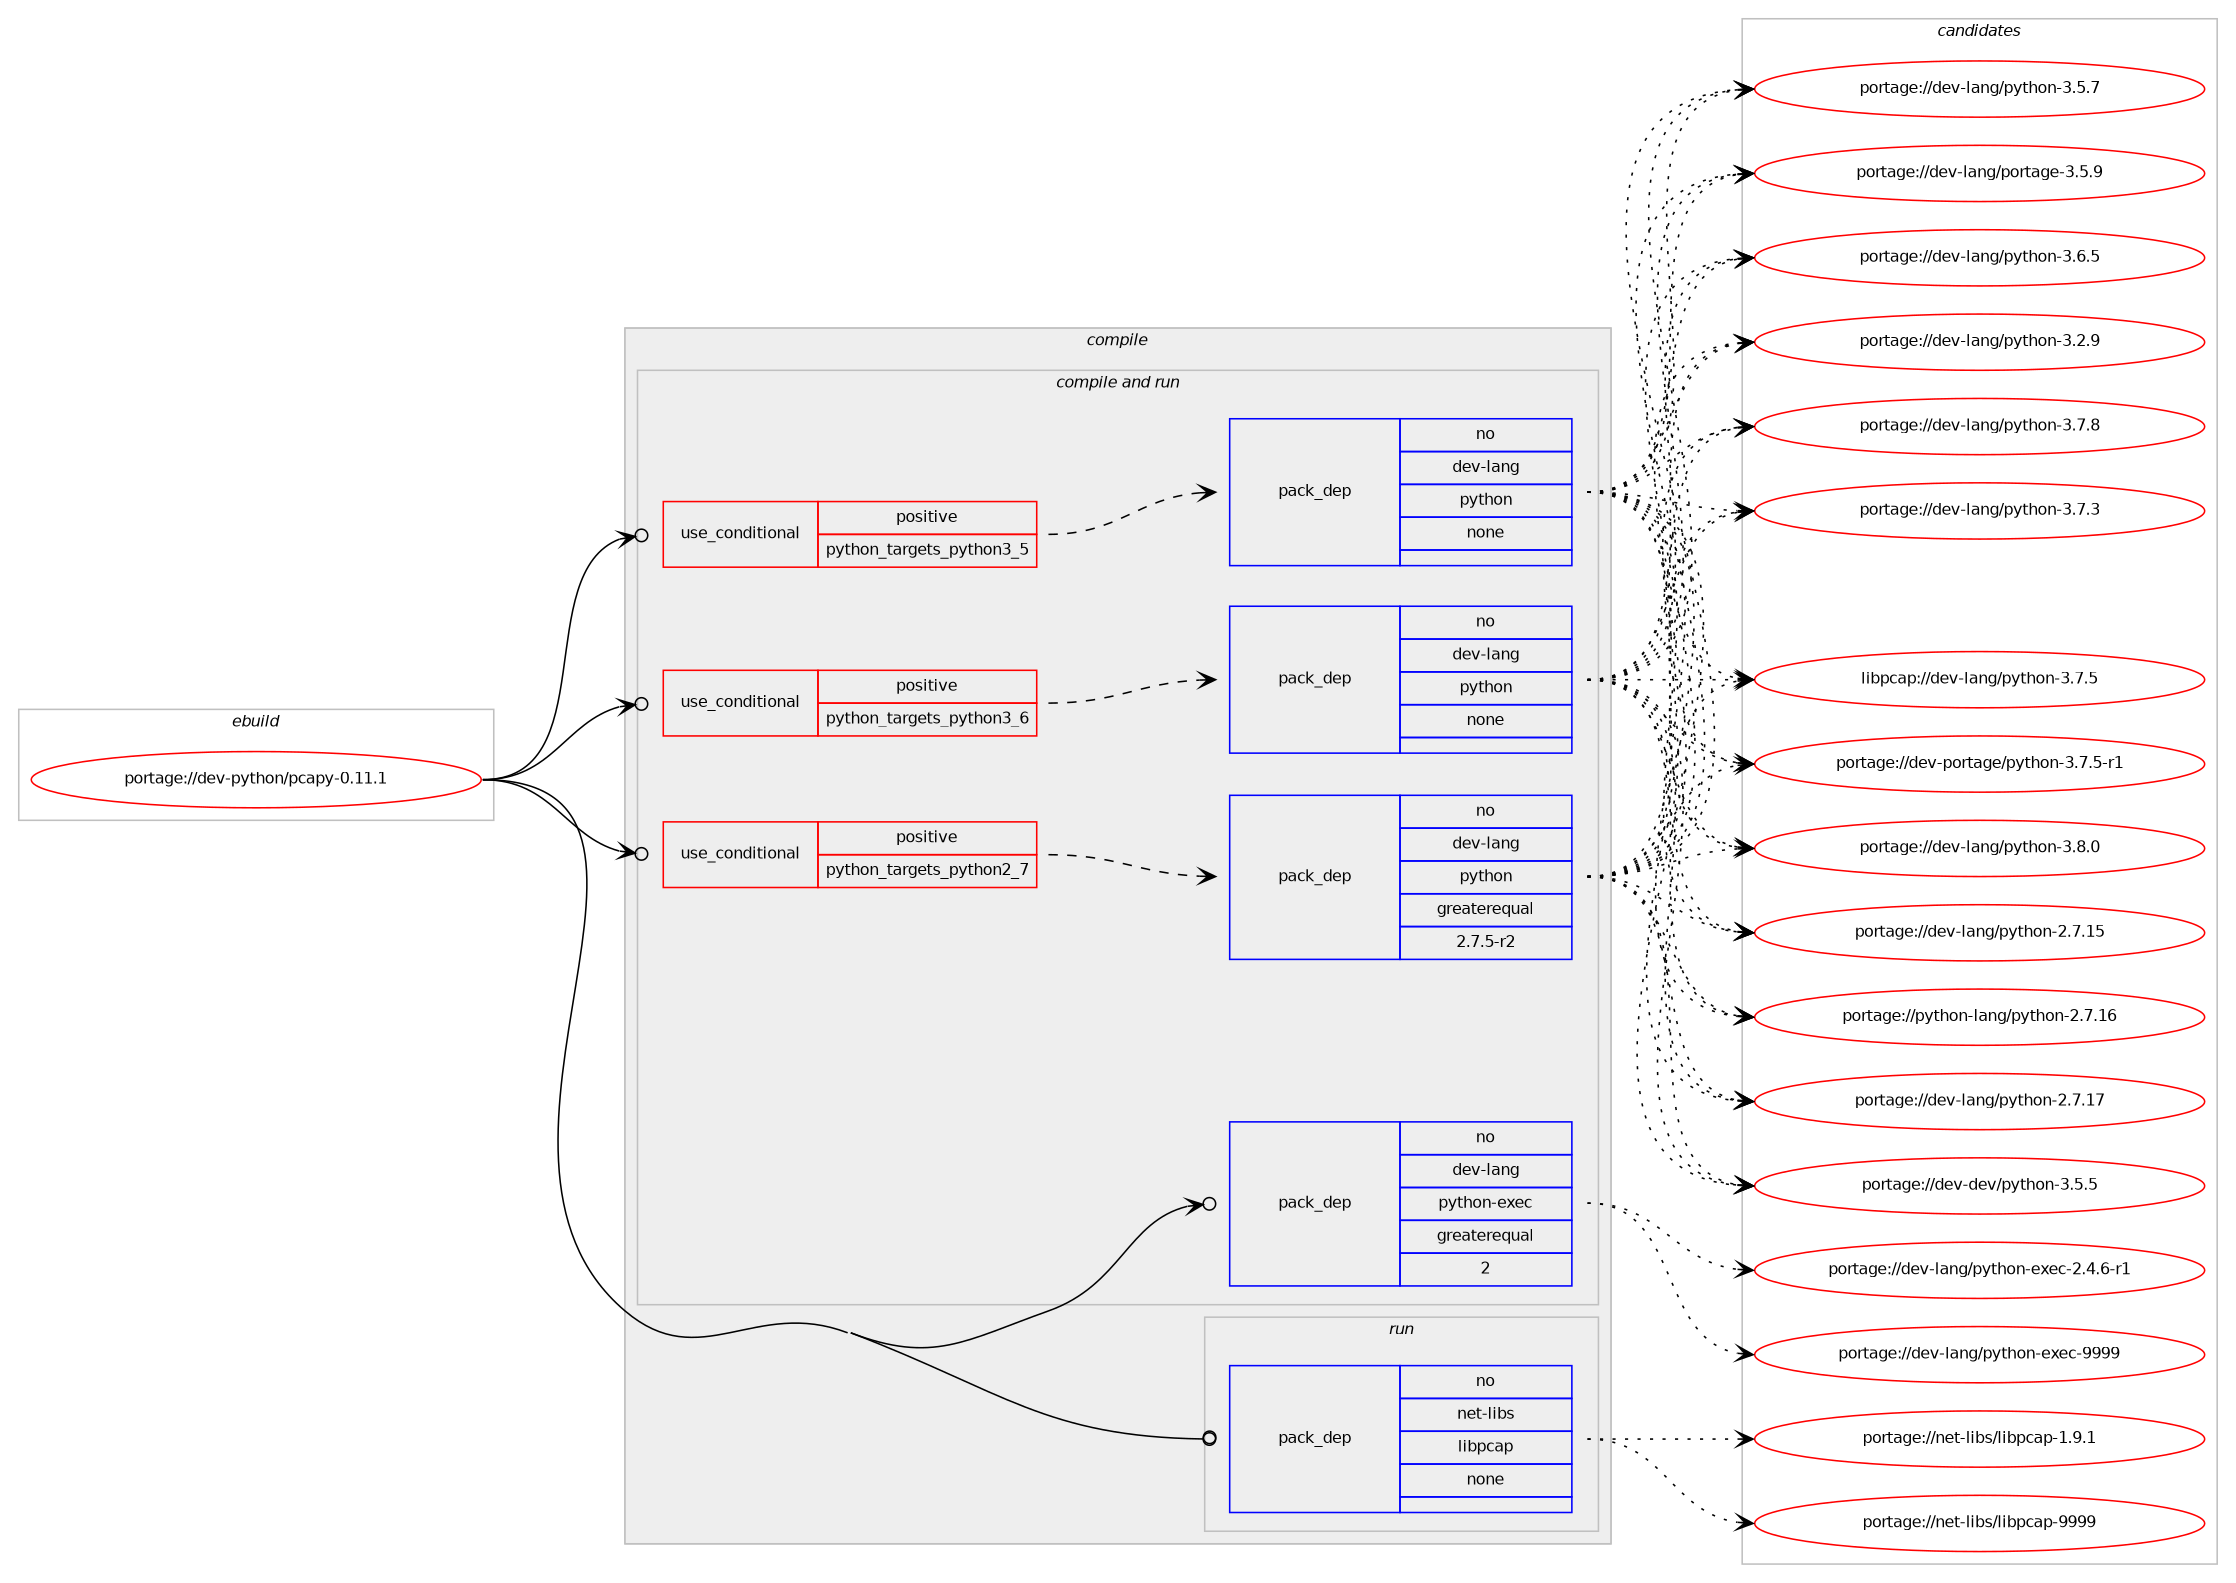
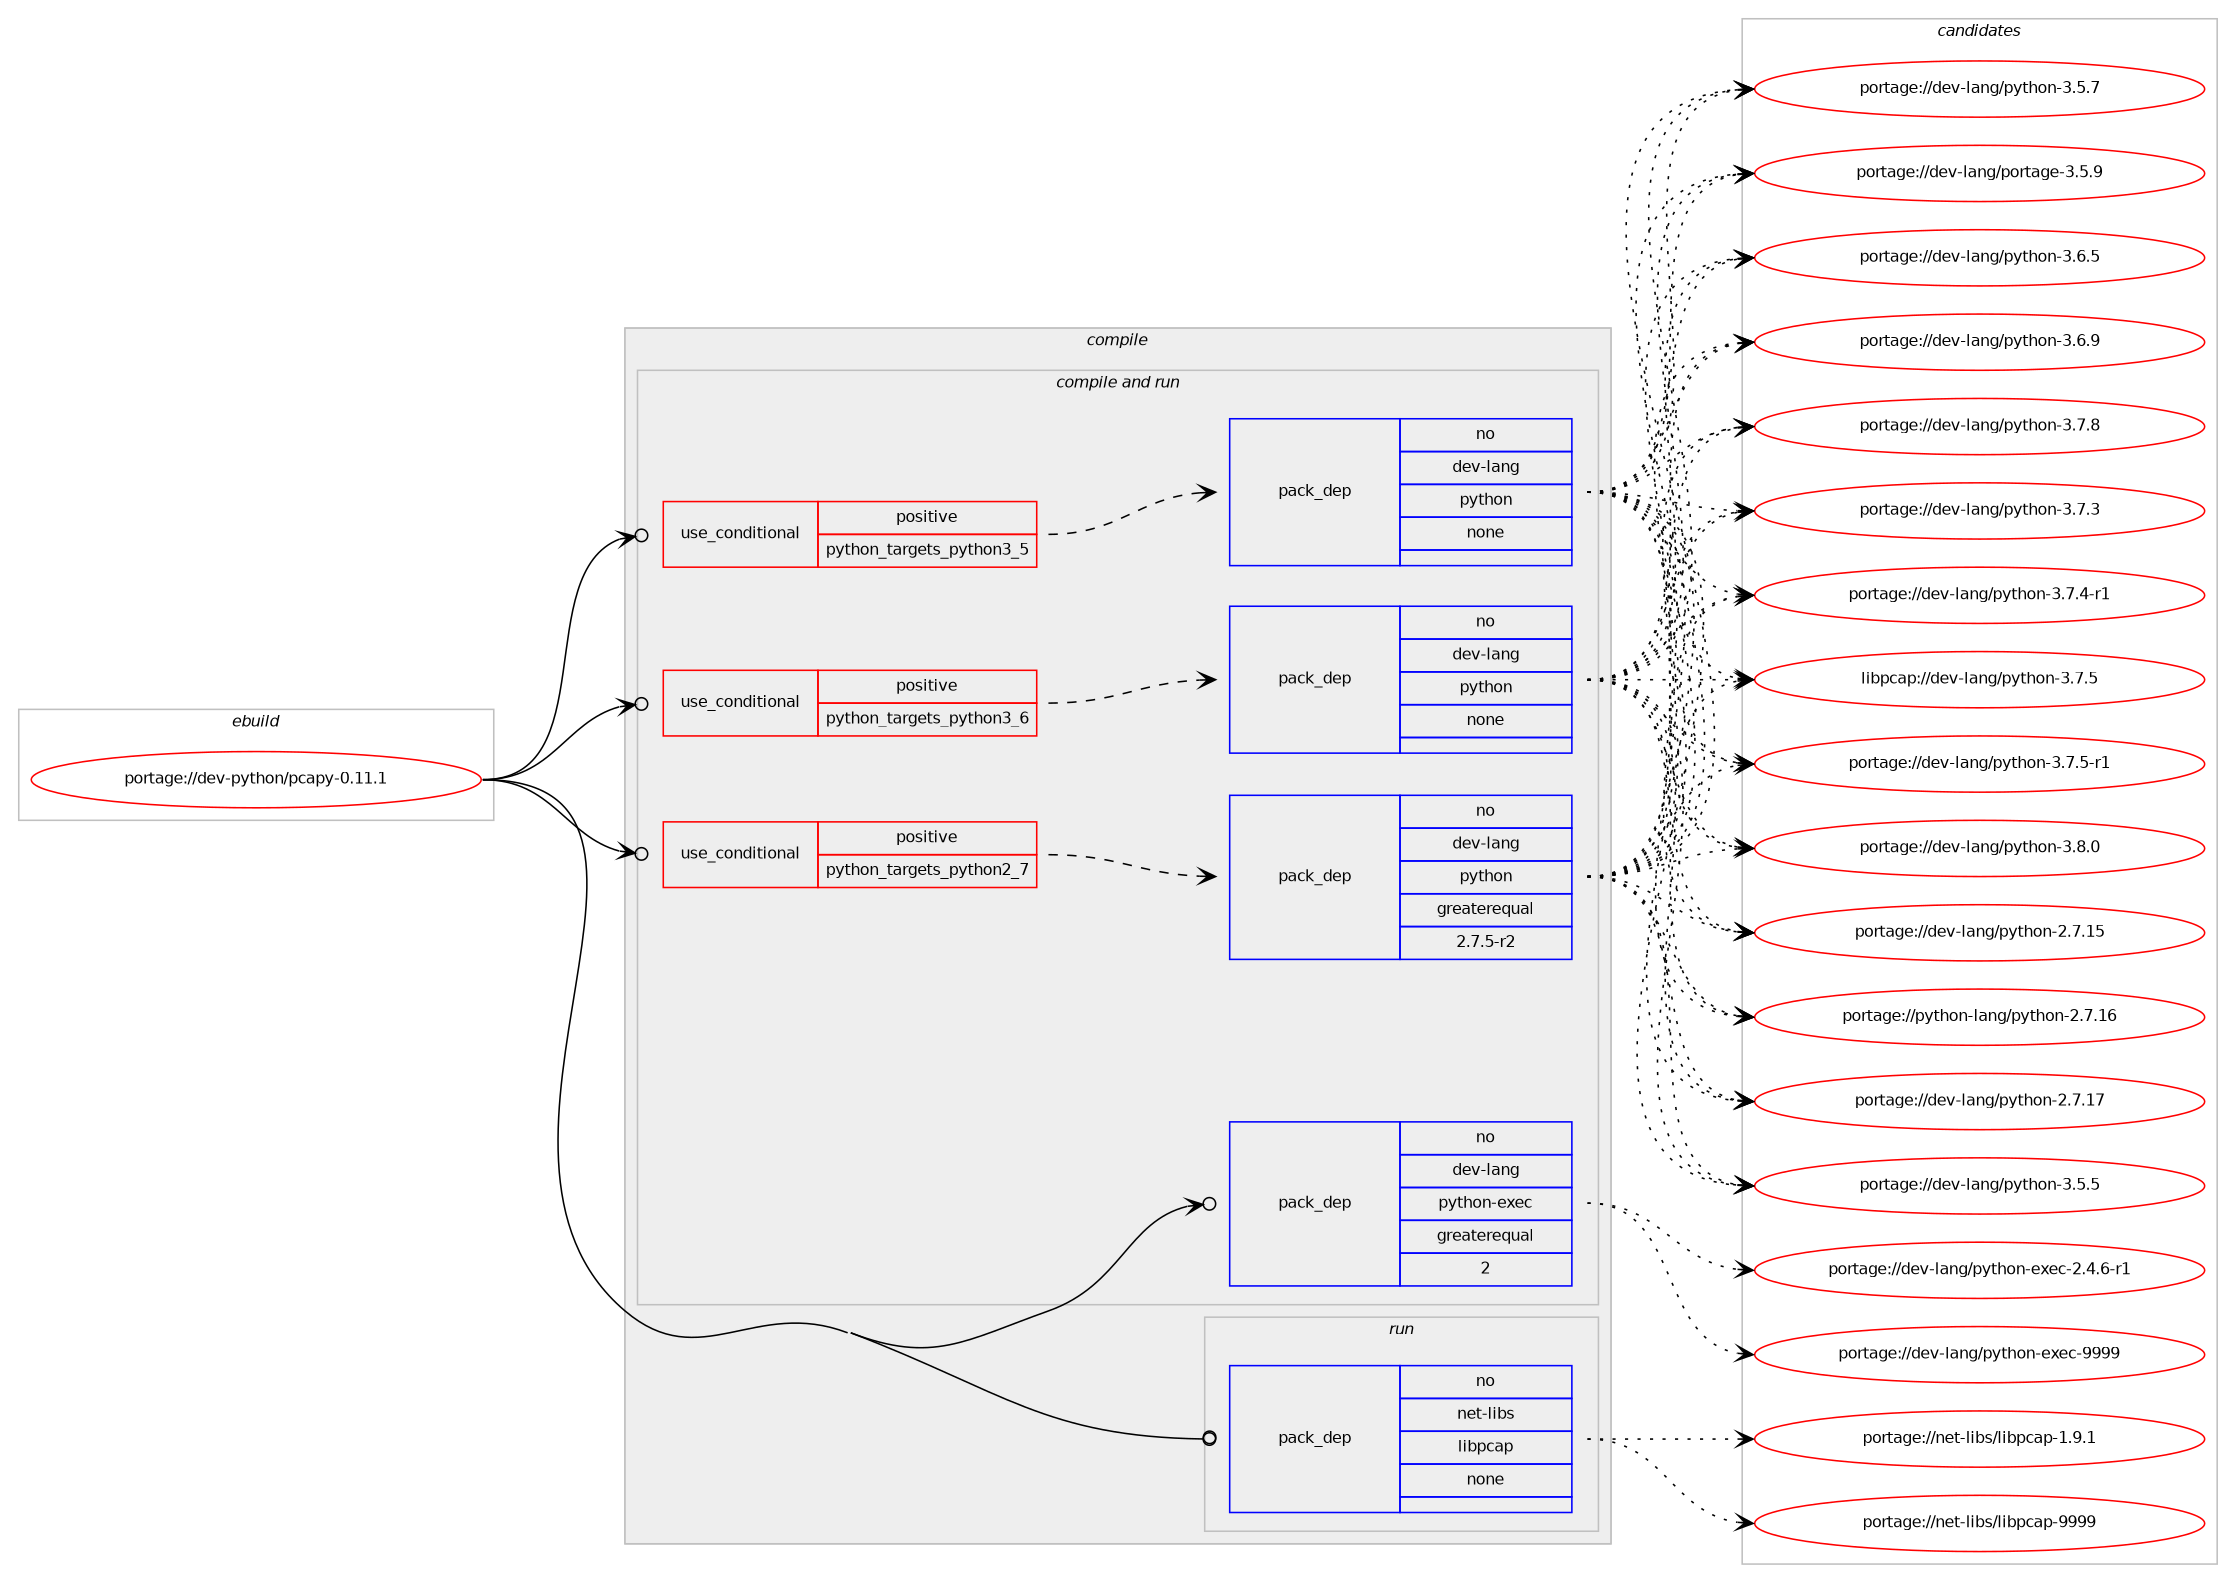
(1980, 342) -> (1980, 342)
none -> (1980, 595)
(1980, 764) -> (1980, 764)
(1980, 1186) -> (1980, 1186)
